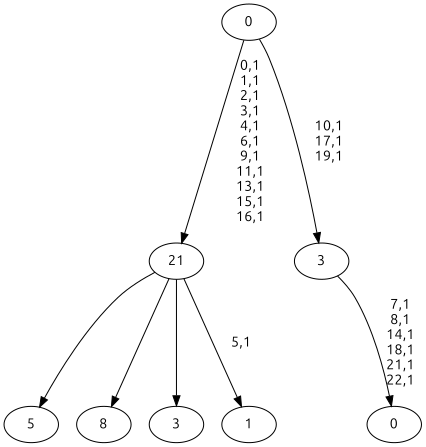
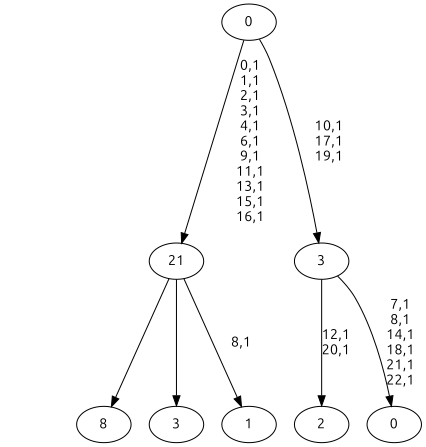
(241, 343) -> (241, 343)
(31, 425) -> none
none -> (322, 425)
